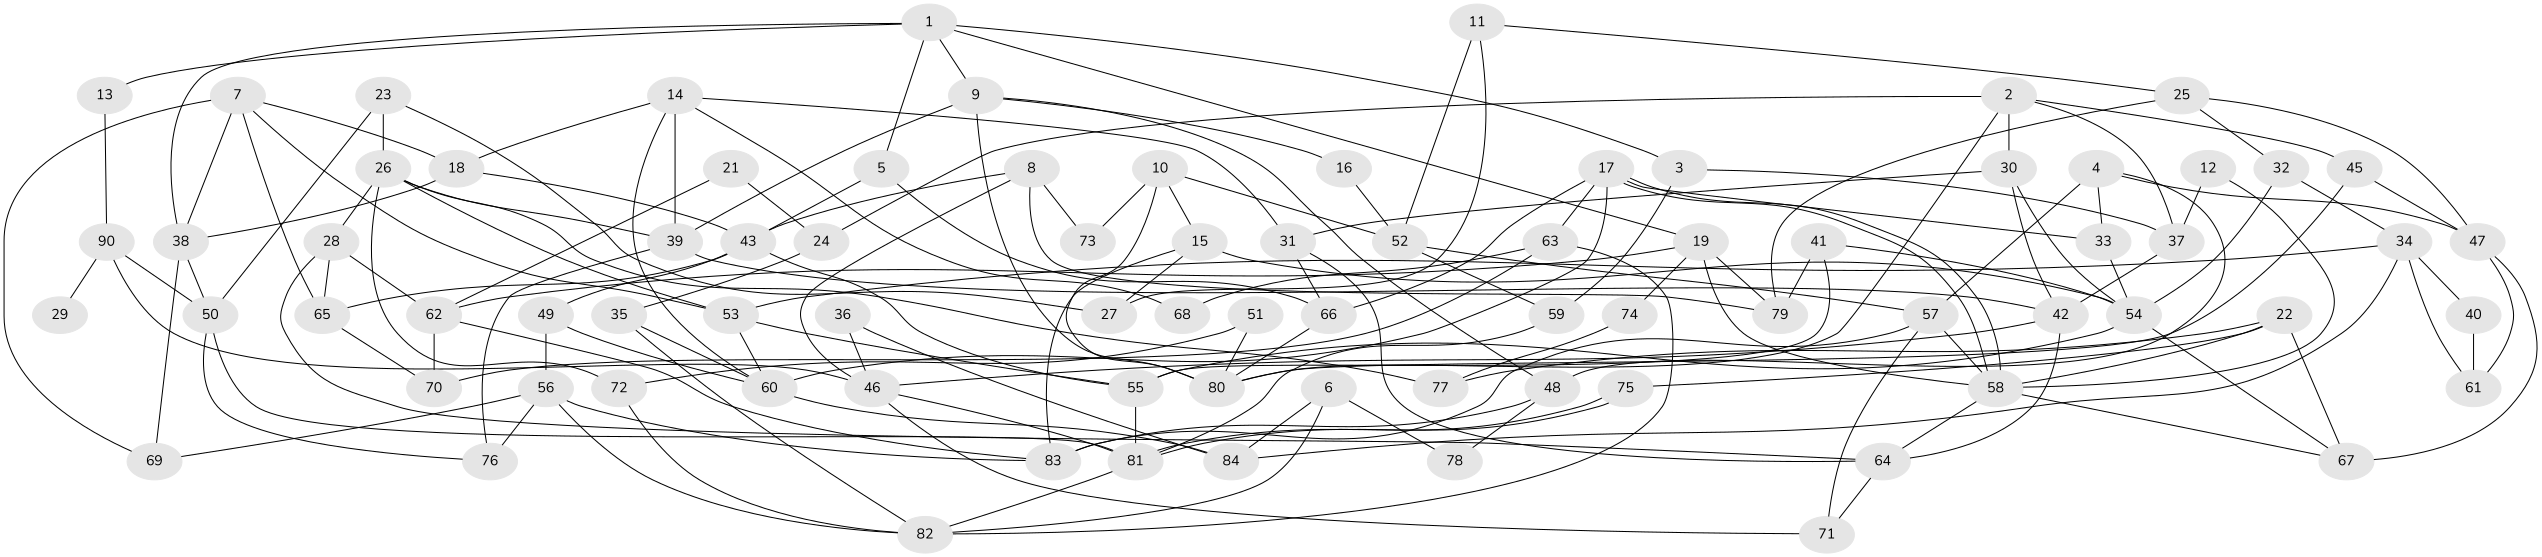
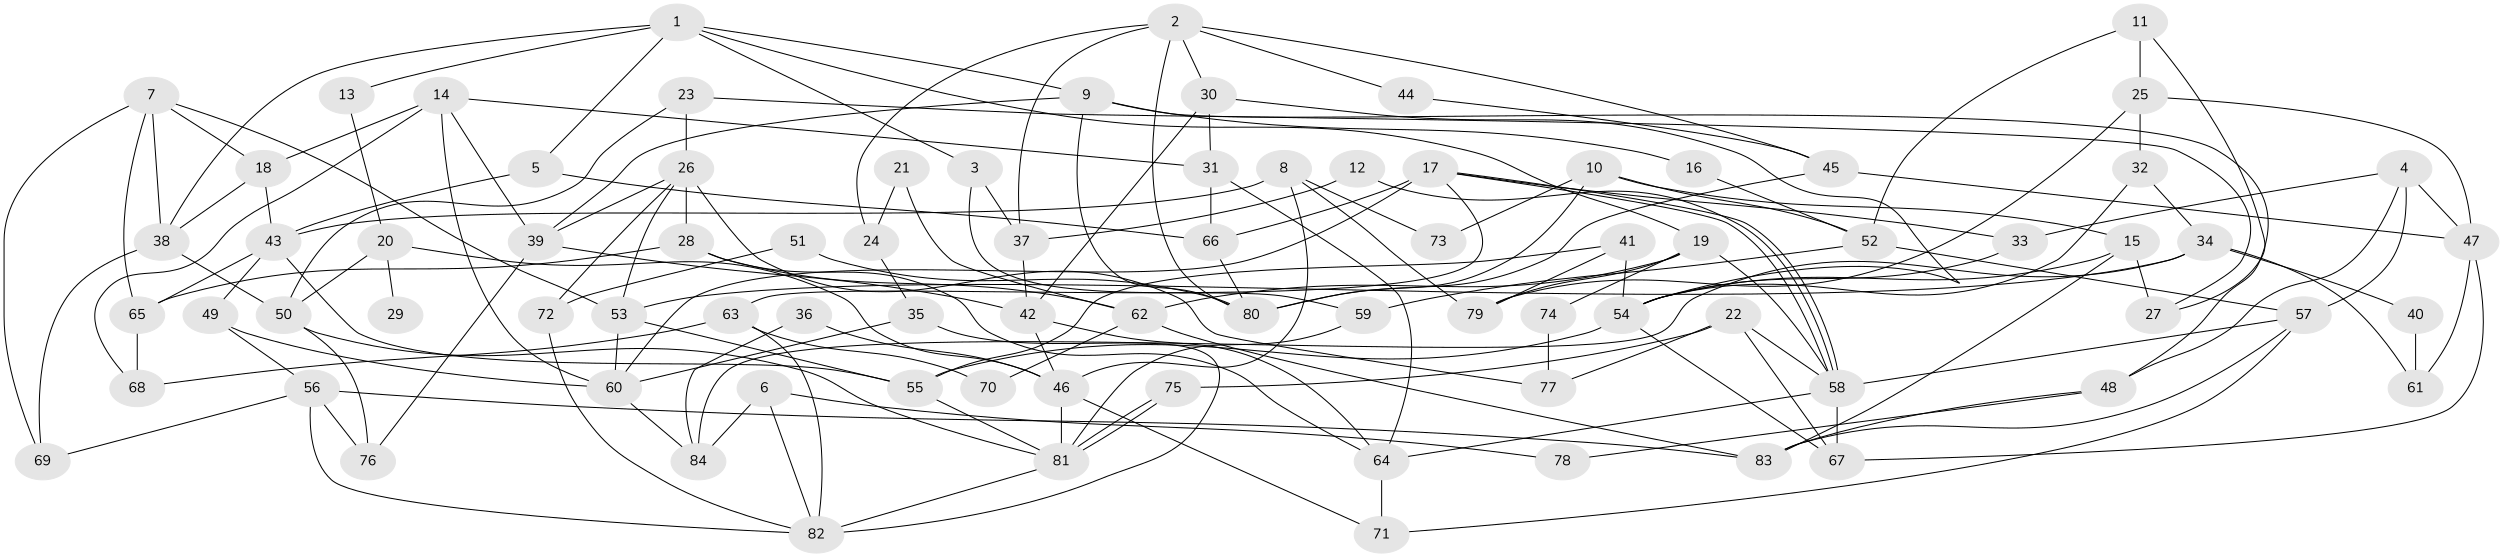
none -> (1406, 96)
(107, 242) -> (385, 242)
(378, 352) -> (137, 352)
